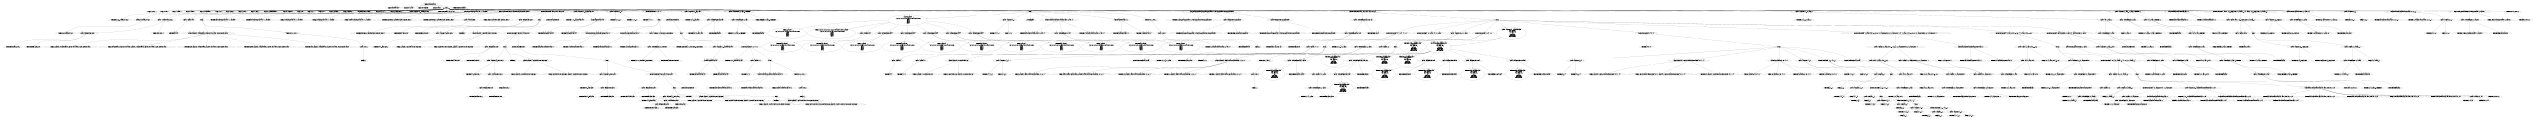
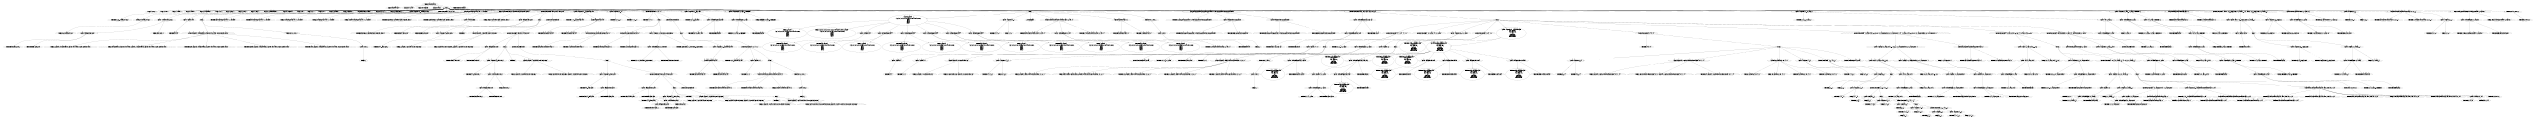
(2500, 33) -> (2500, 33)
